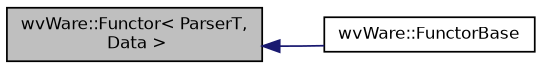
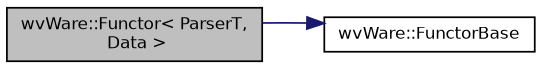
(302, 46) -> (285, 23)
